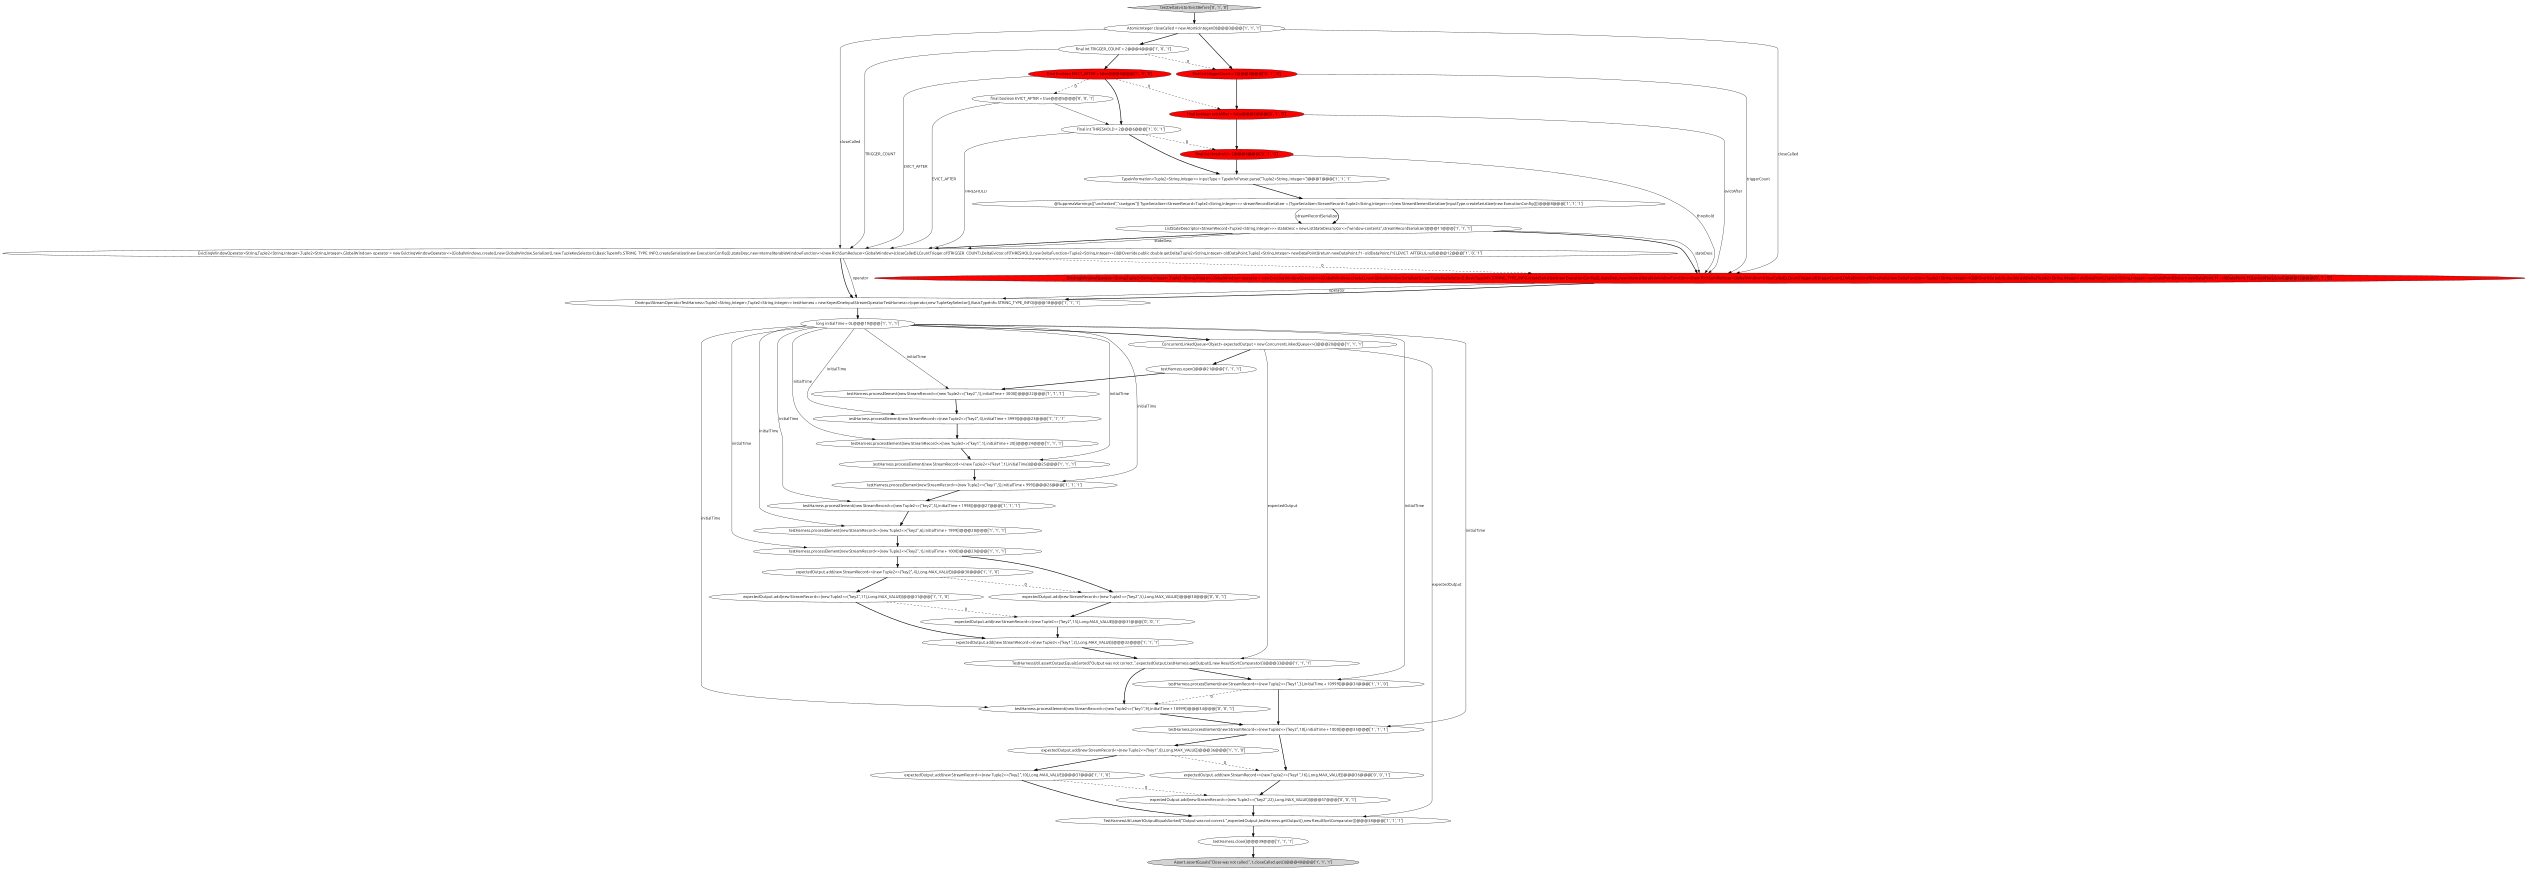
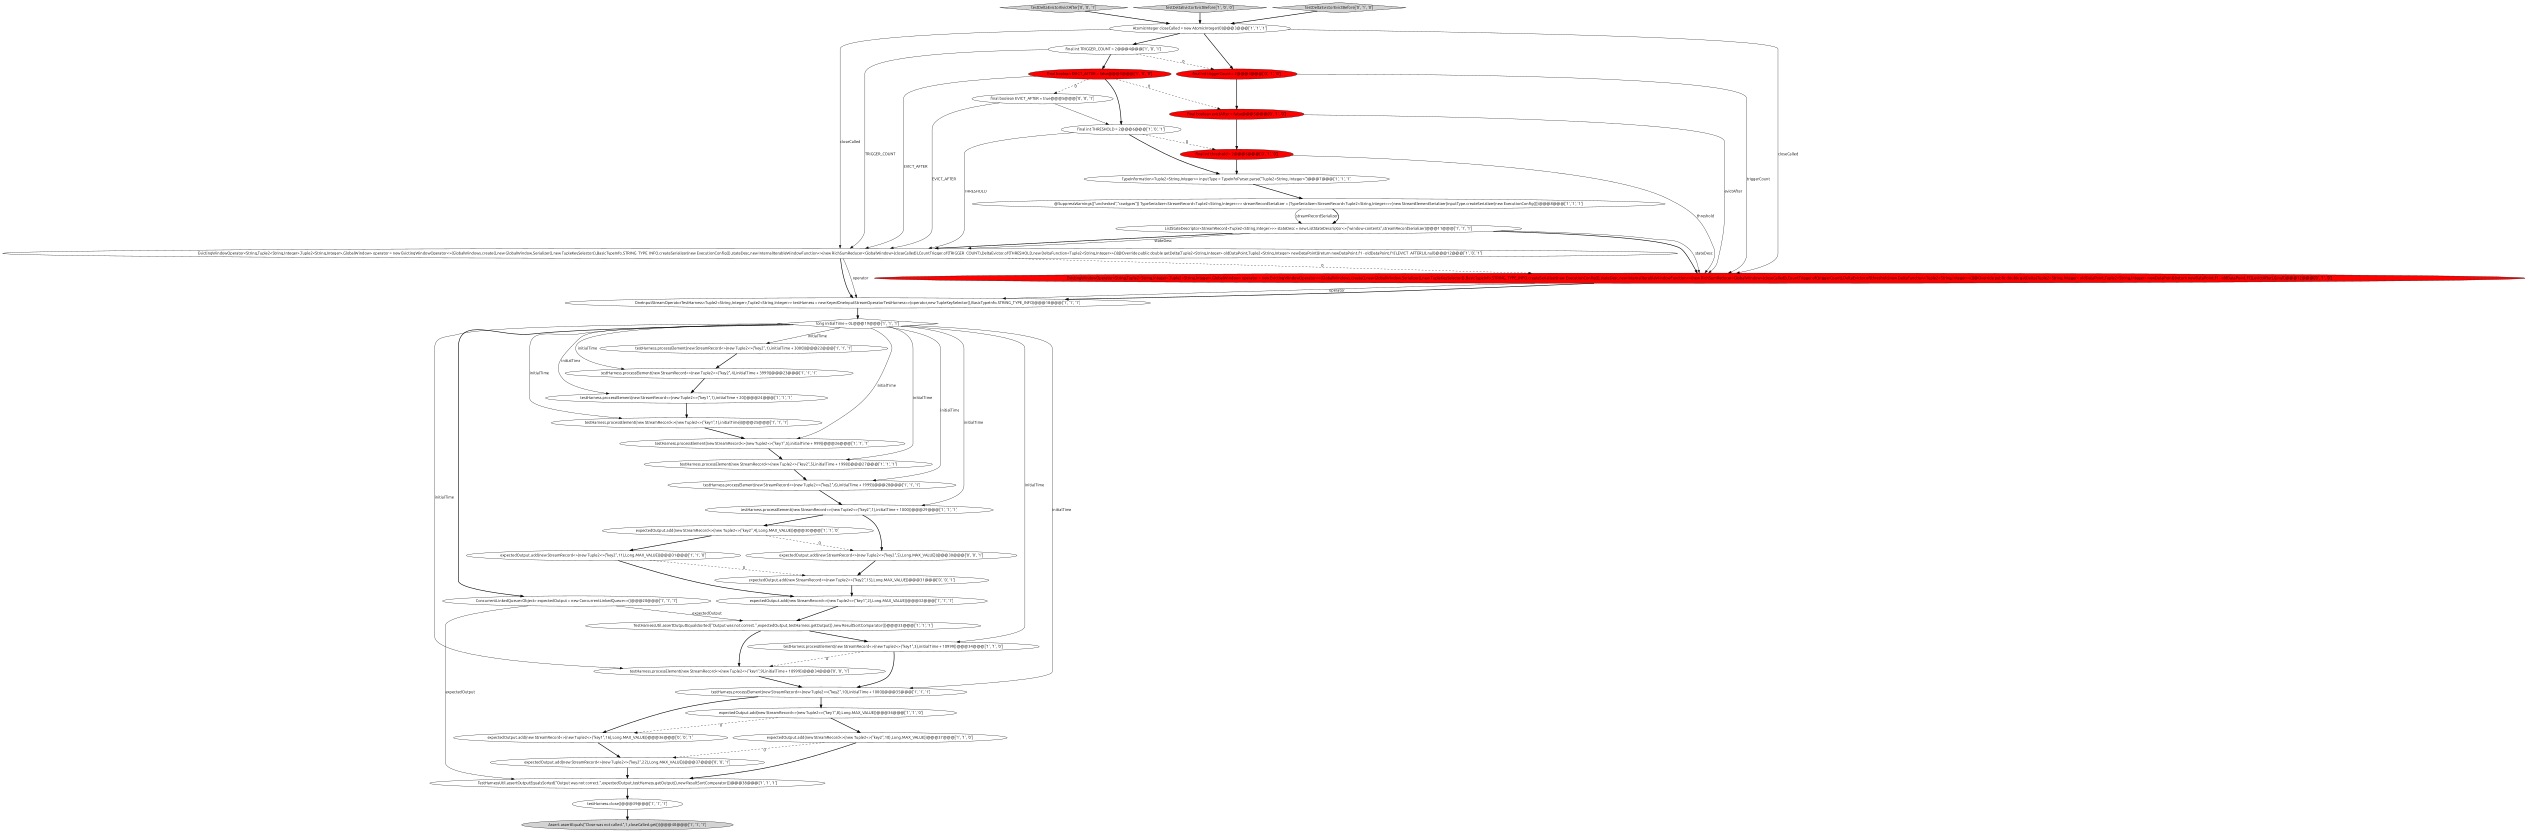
none -> (1064, 8)
none -> (1200, 8)
(858, 324) -> (858, 324)
(1201, 369) -> none
